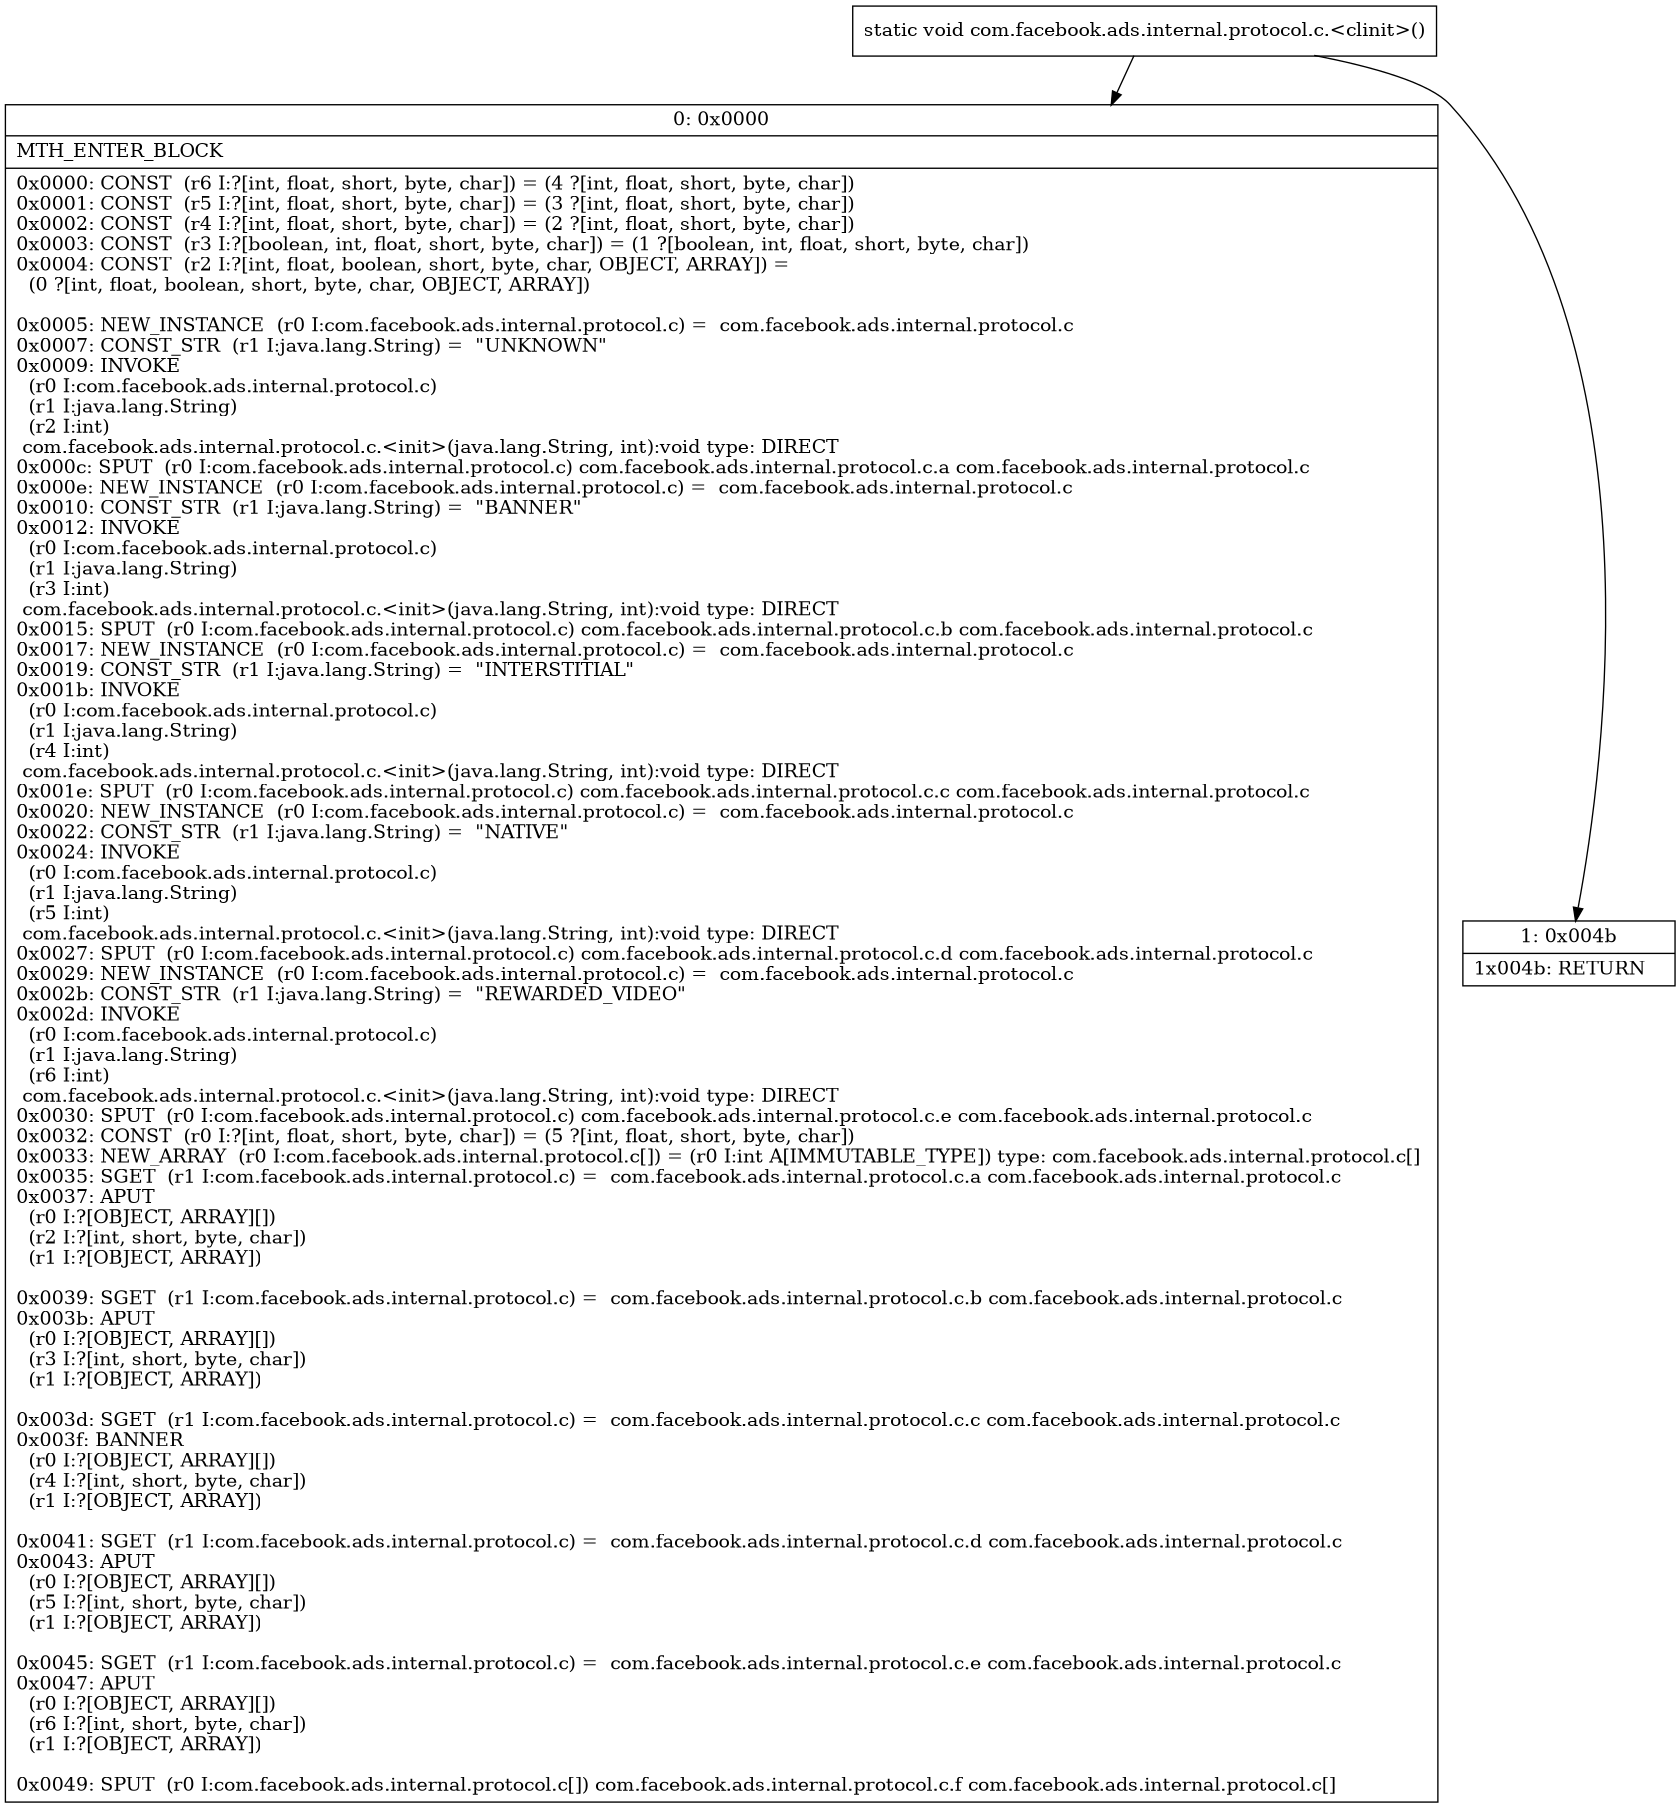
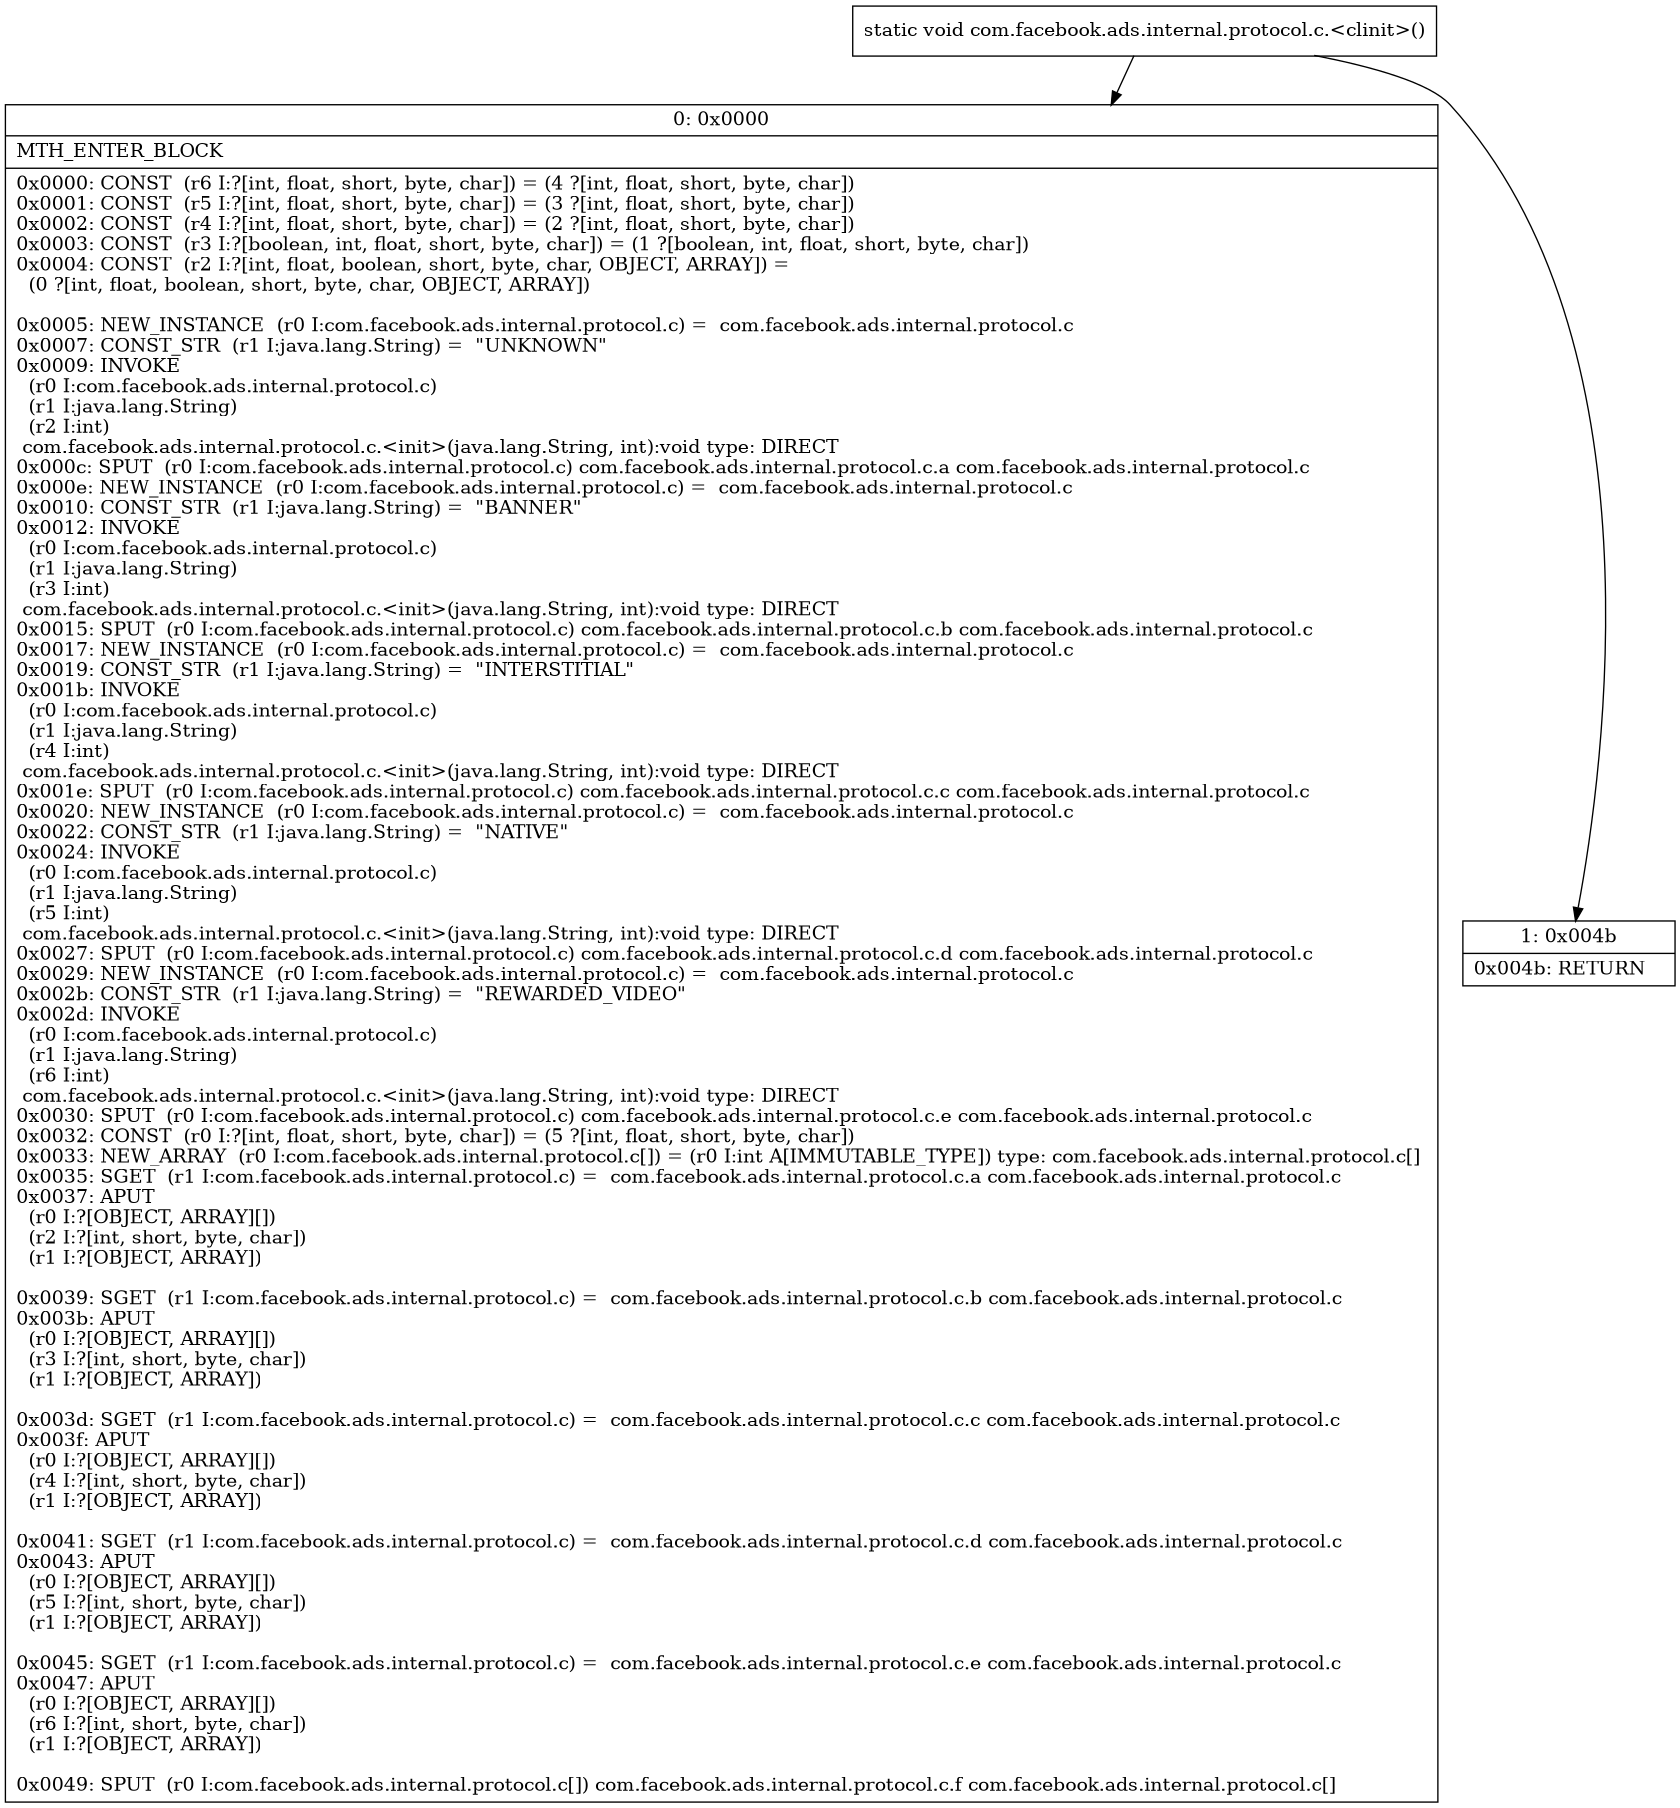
(1569, 969) -> (1569, 969)
(106, 1441) -> (89, 1441)
